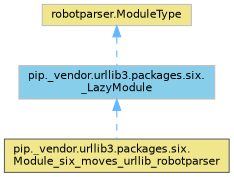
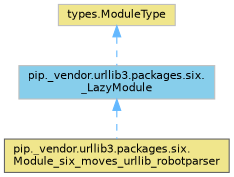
(117, 15) -> (117, 15)
